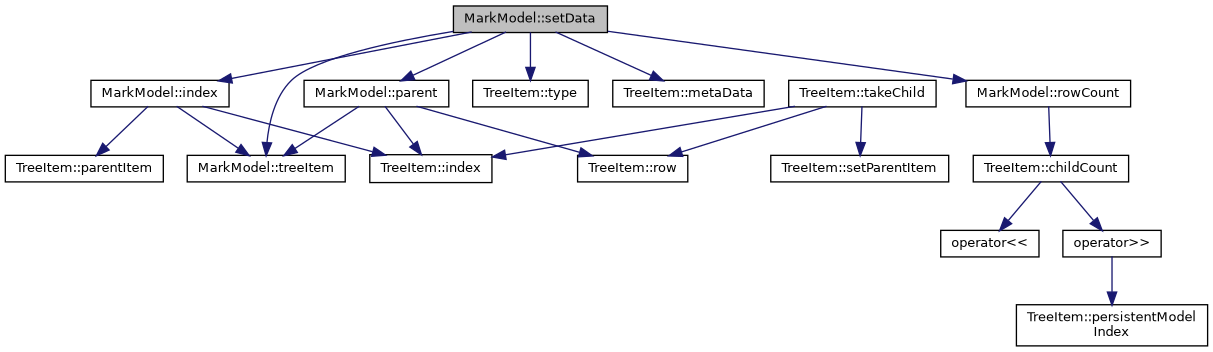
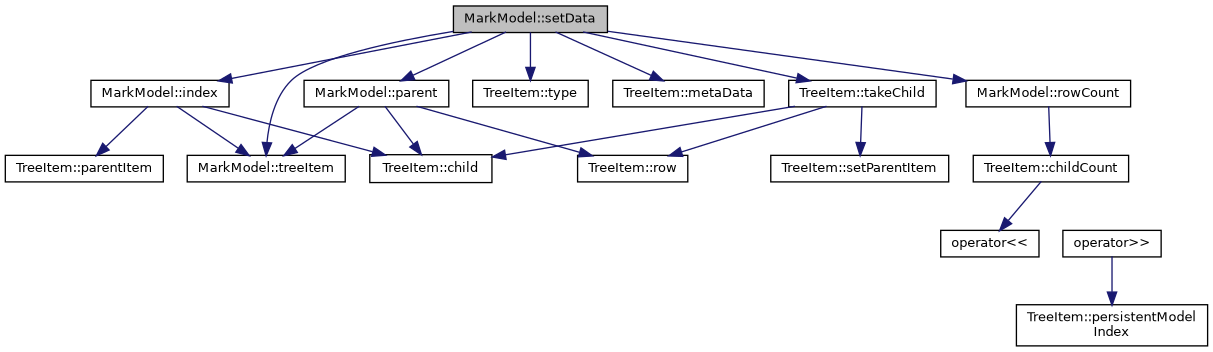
none -> (690, 55)
(431, 169) -> (431, 169)
(1077, 201) -> none
